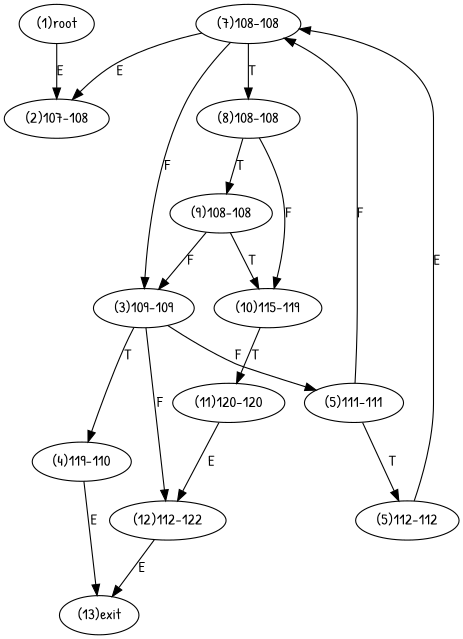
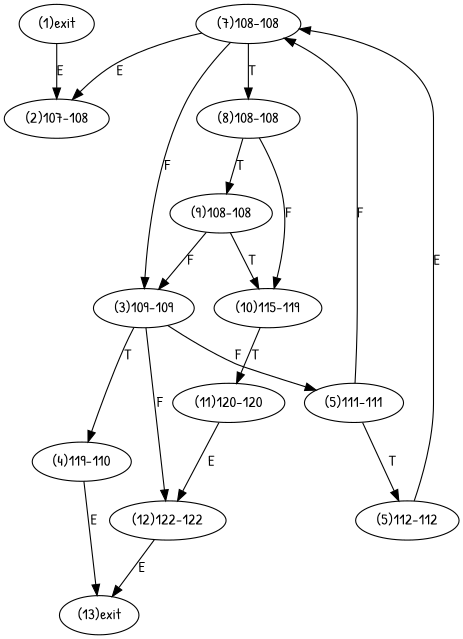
(57, 24) -> (57, 24)
(168, 520) -> (168, 520)
